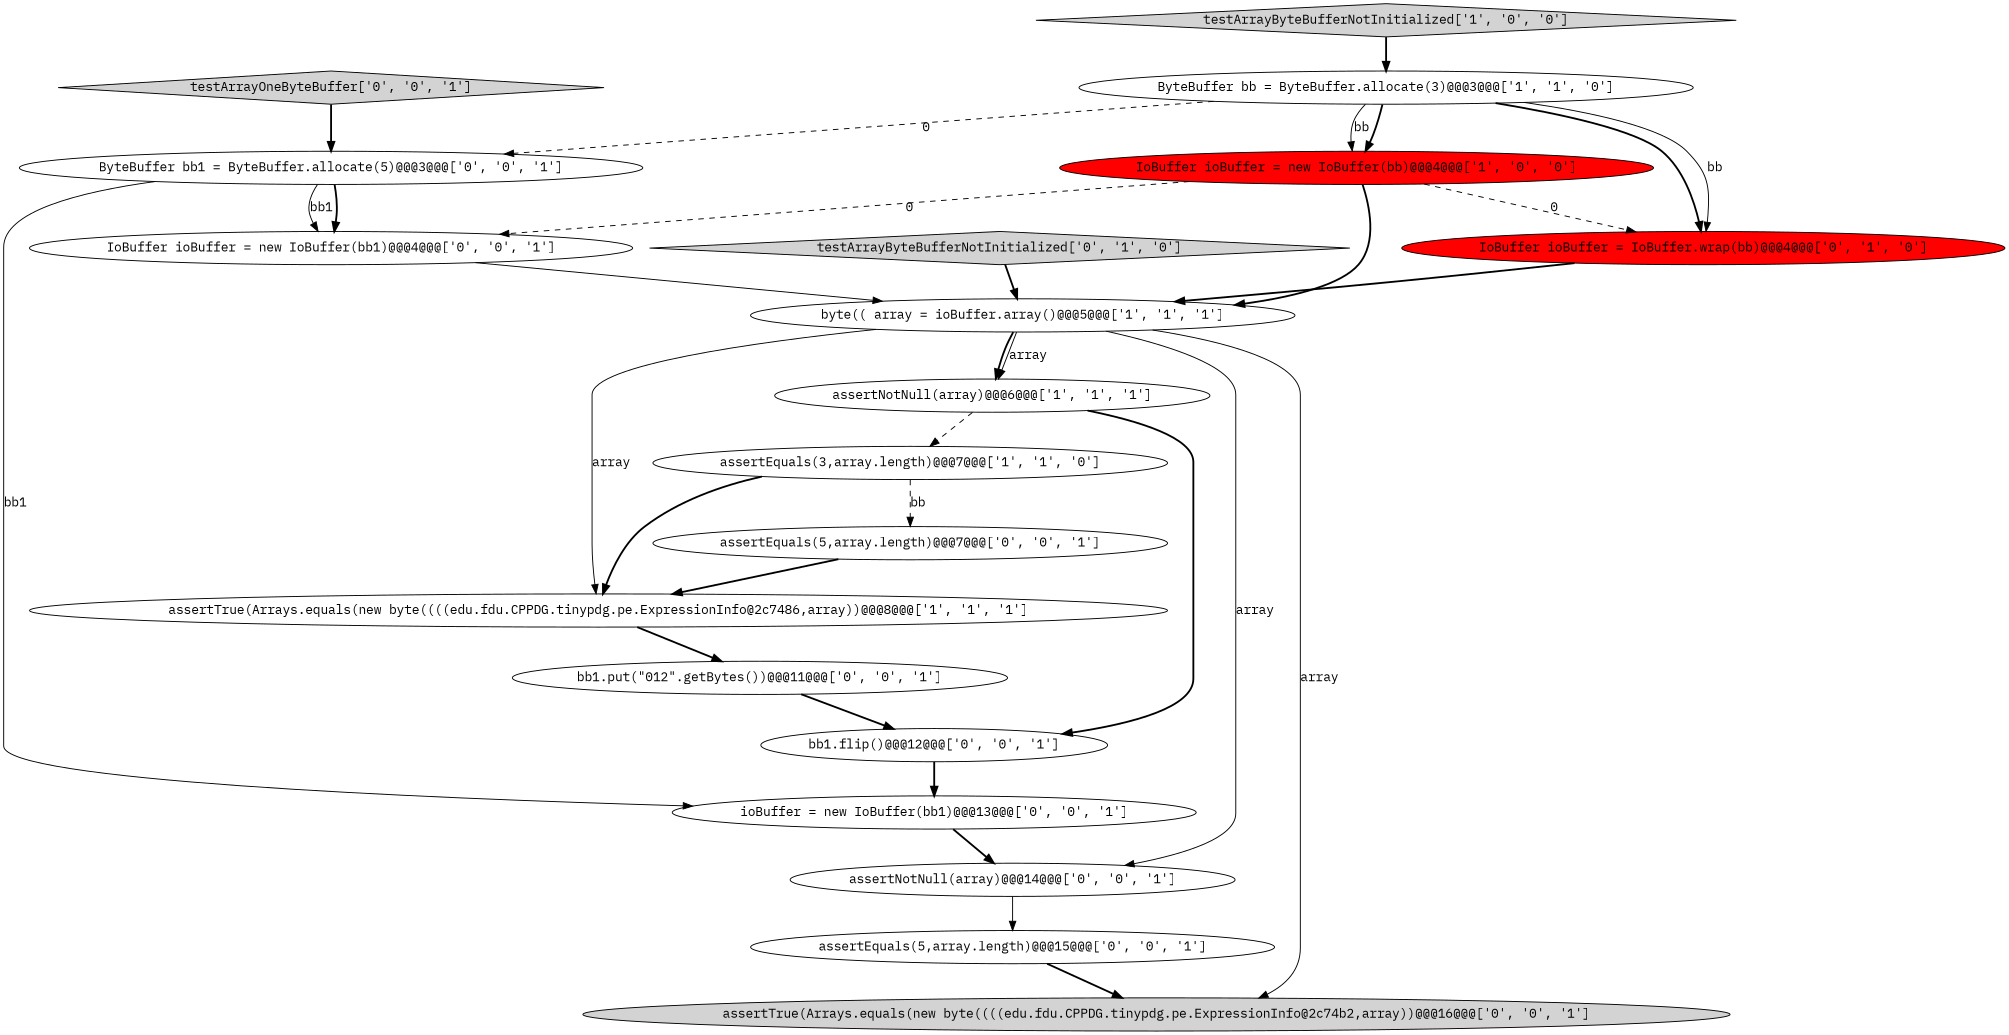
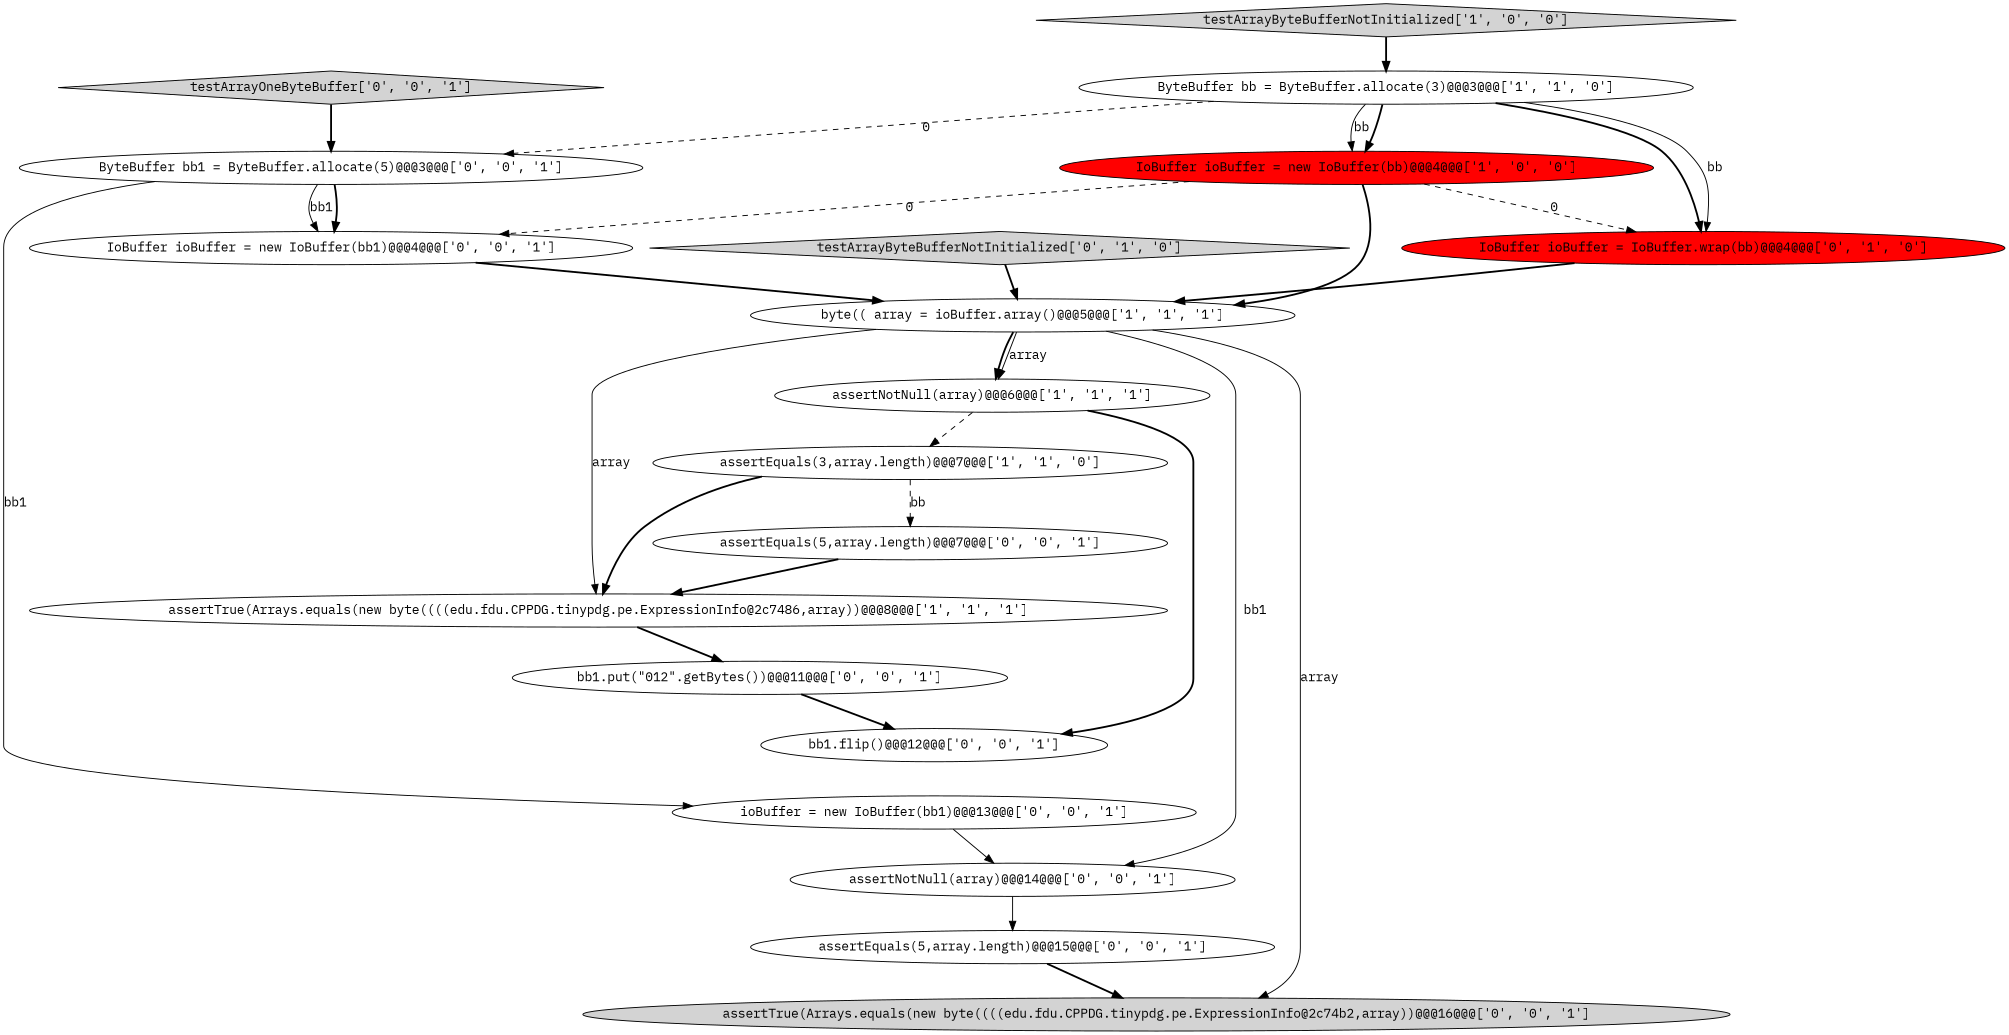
(674, 281) -> (674, 281)
(1255, 611) -> (1255, 611)
(934, 774) -> none
(970, 843) -> (970, 843)
